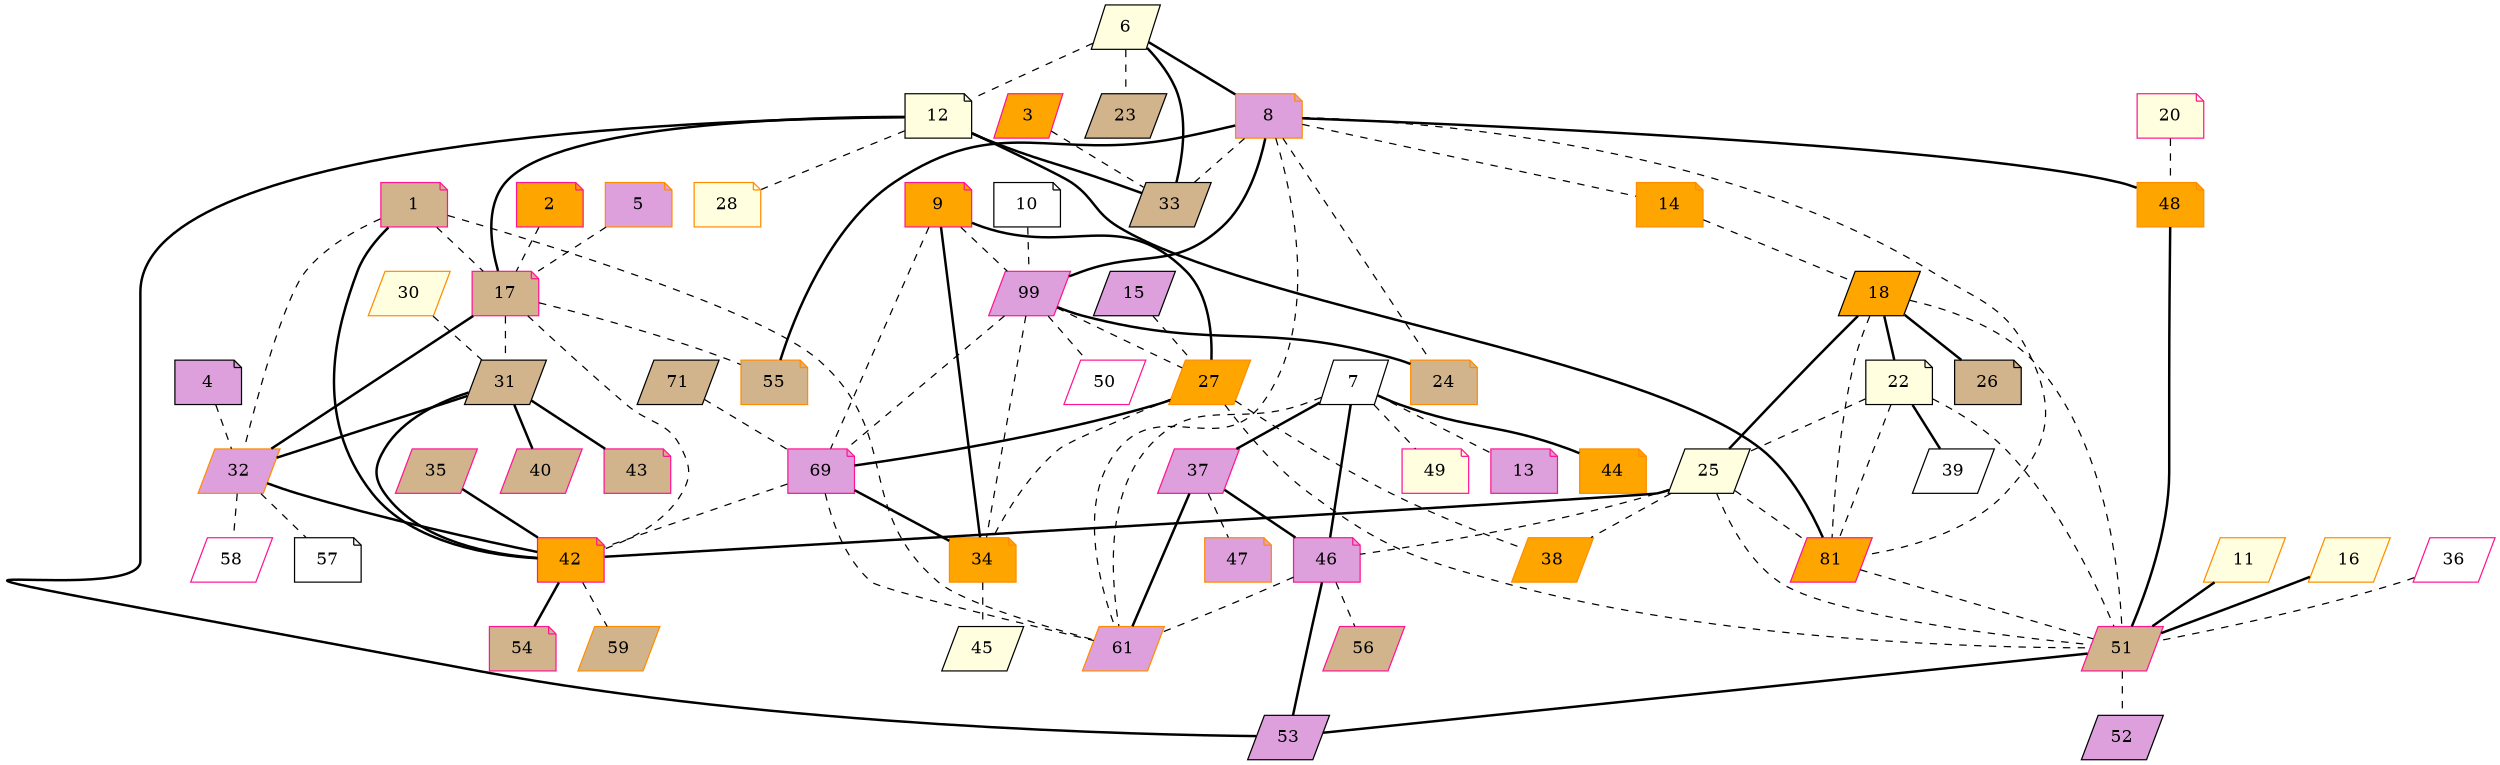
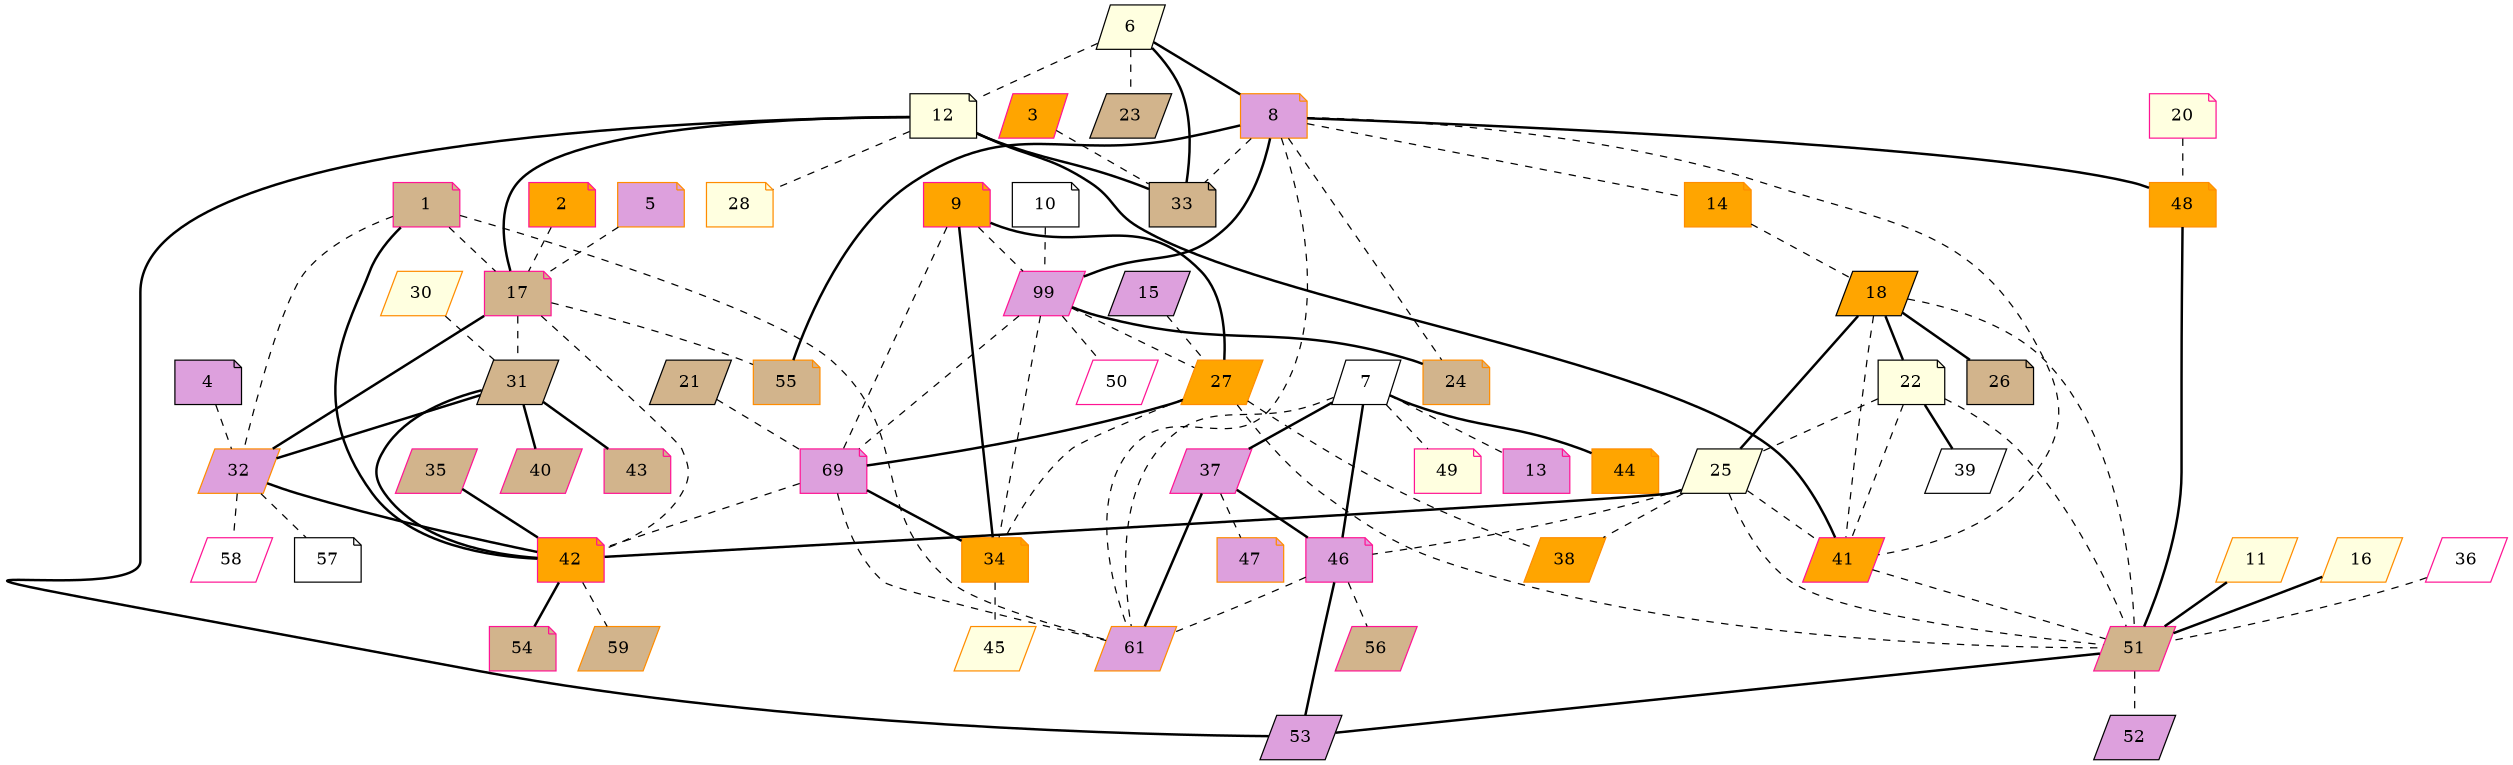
(1170, 205) -> (1183, 205)
(678, 382) -> (690, 382)
(1831, 560) -> (1844, 560)
(983, 649) -> (995, 649)
